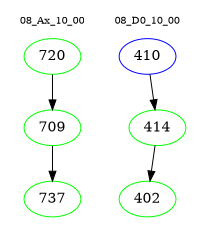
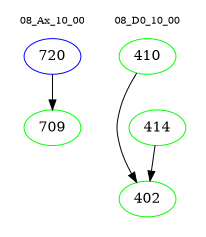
(52, 56) -> (52, 56)
(148, 56) -> (148, 56)
(152, 87) -> (117, 123)
(52, 199) -> none
